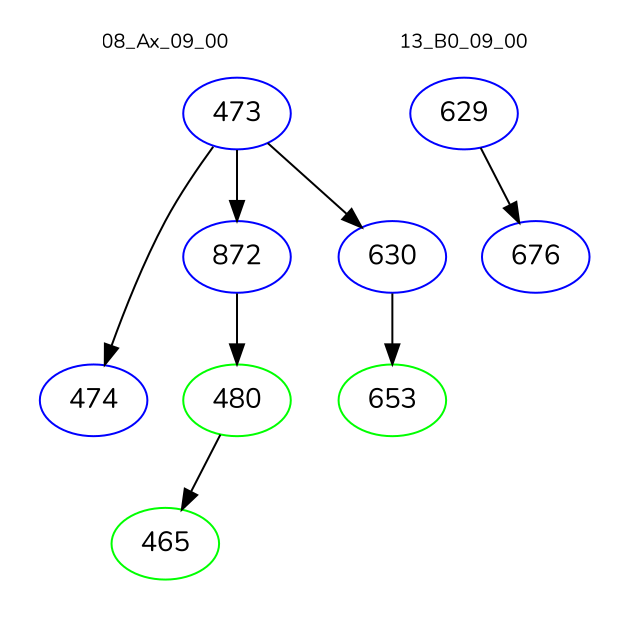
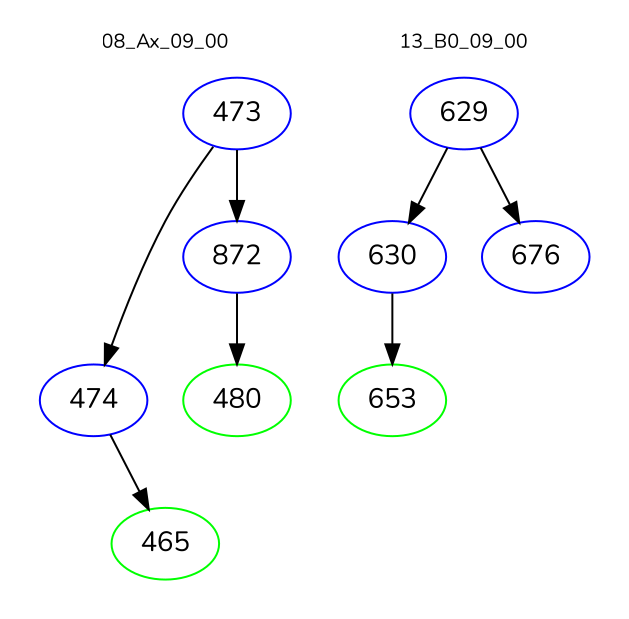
(293, 166) -> (433, 176)
(206, 463) -> (125, 463)
